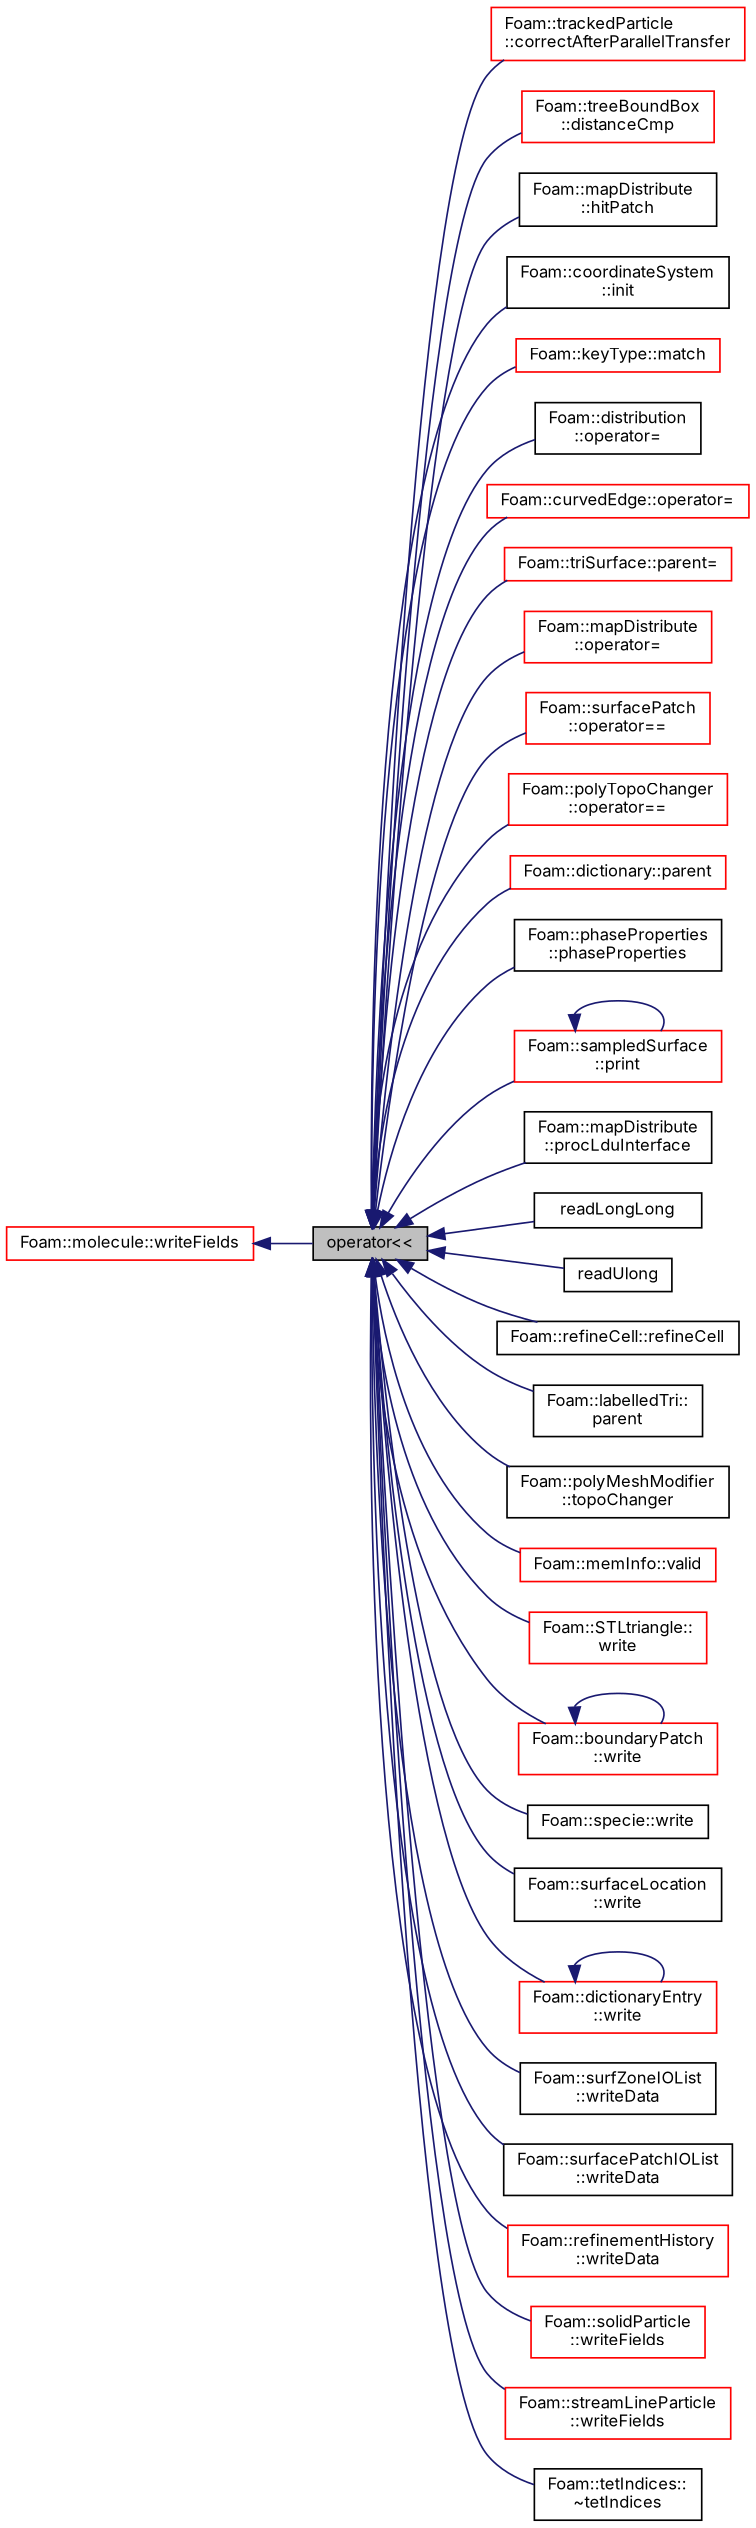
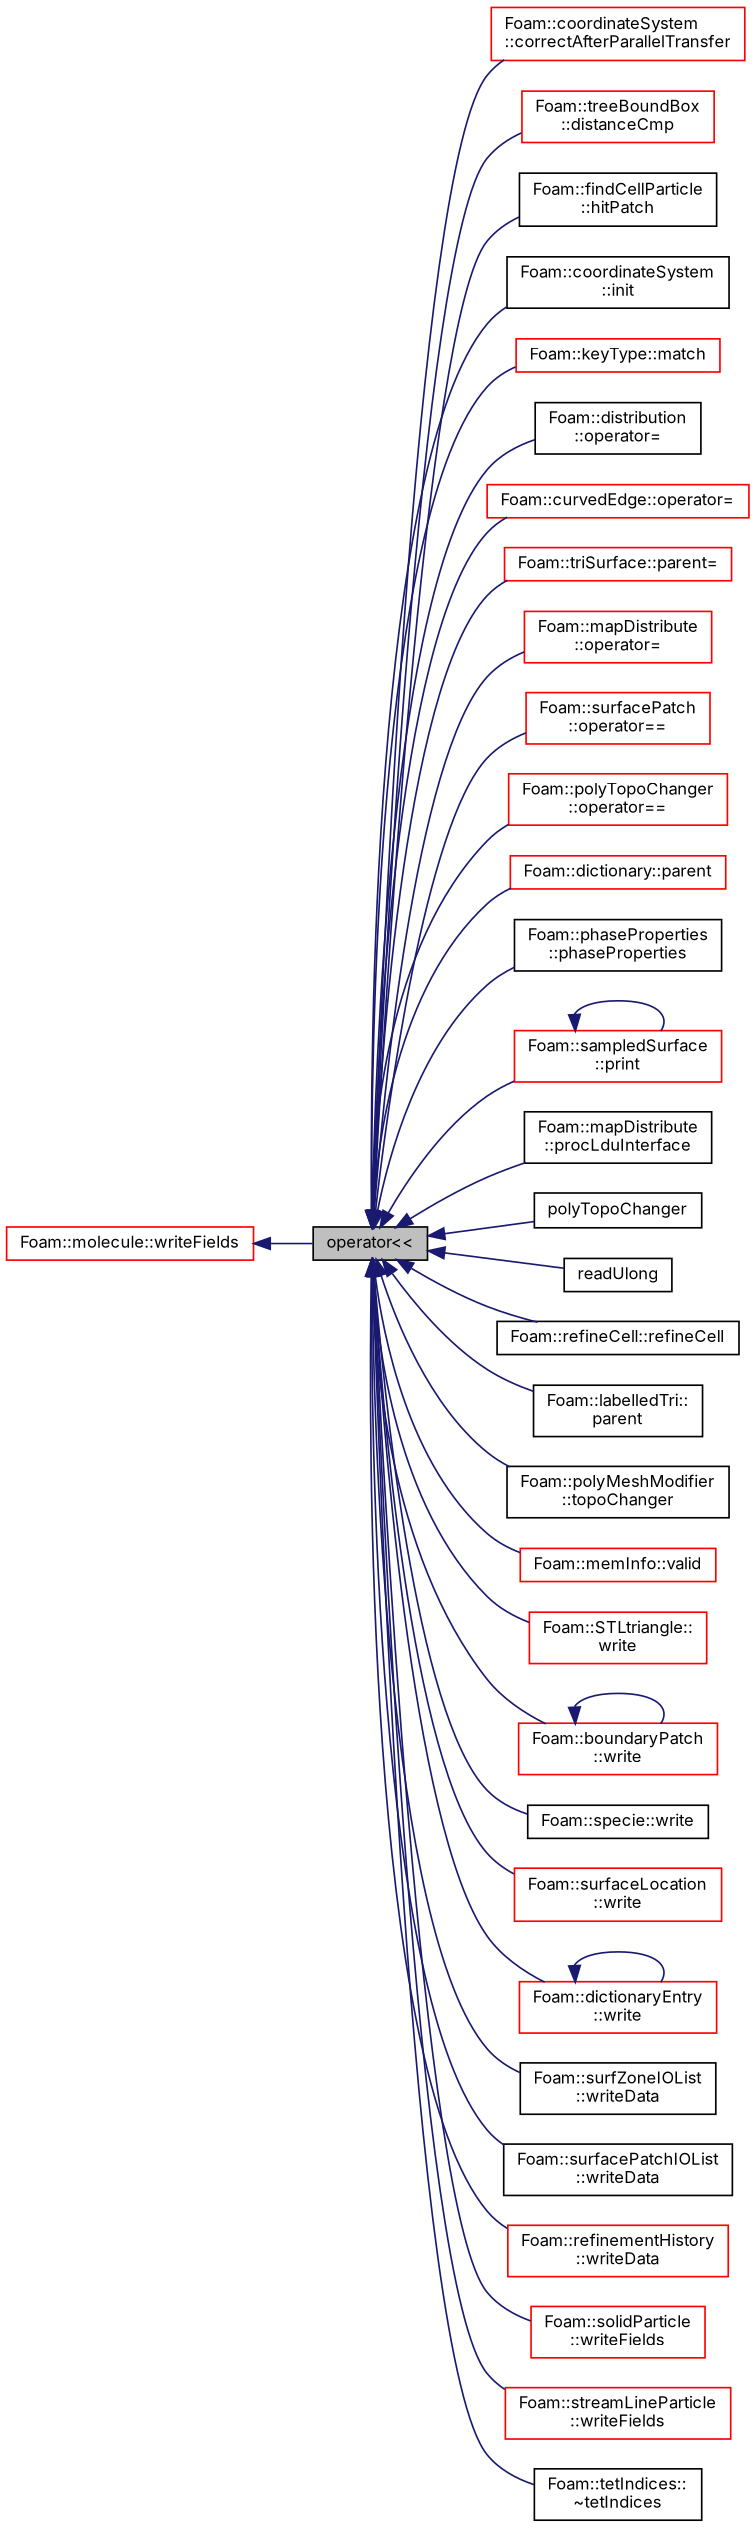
(618, 34) -> (618, 34)
(618, 200) -> (618, 200)
(618, 1210) -> (618, 1210)
(618, 1895) -> (618, 1895)
